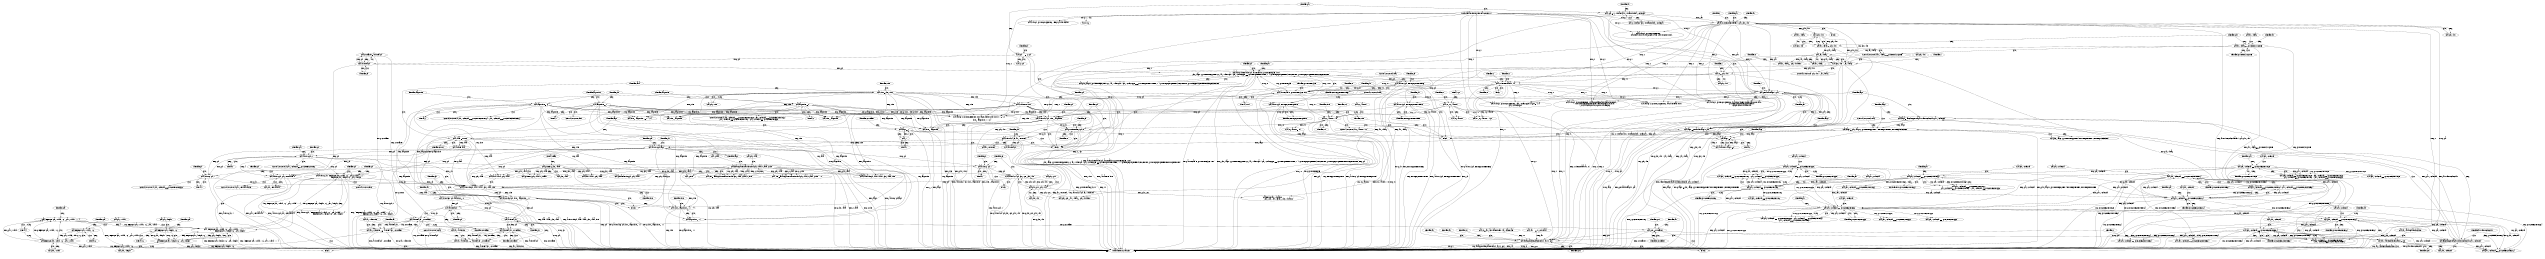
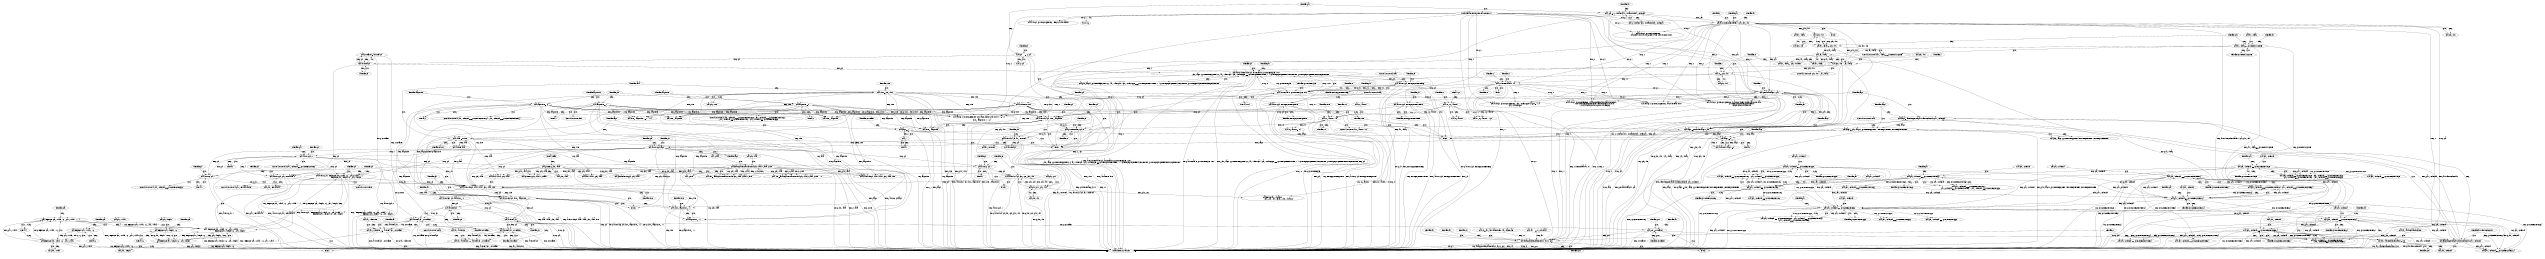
(1510, 78) -> (1355, 90)
none -> (796, 110)
(898, 134) -> none
(392, 152) -> (392, 152)
(1902, 187) -> (1902, 187)
(1075, 198) -> none
